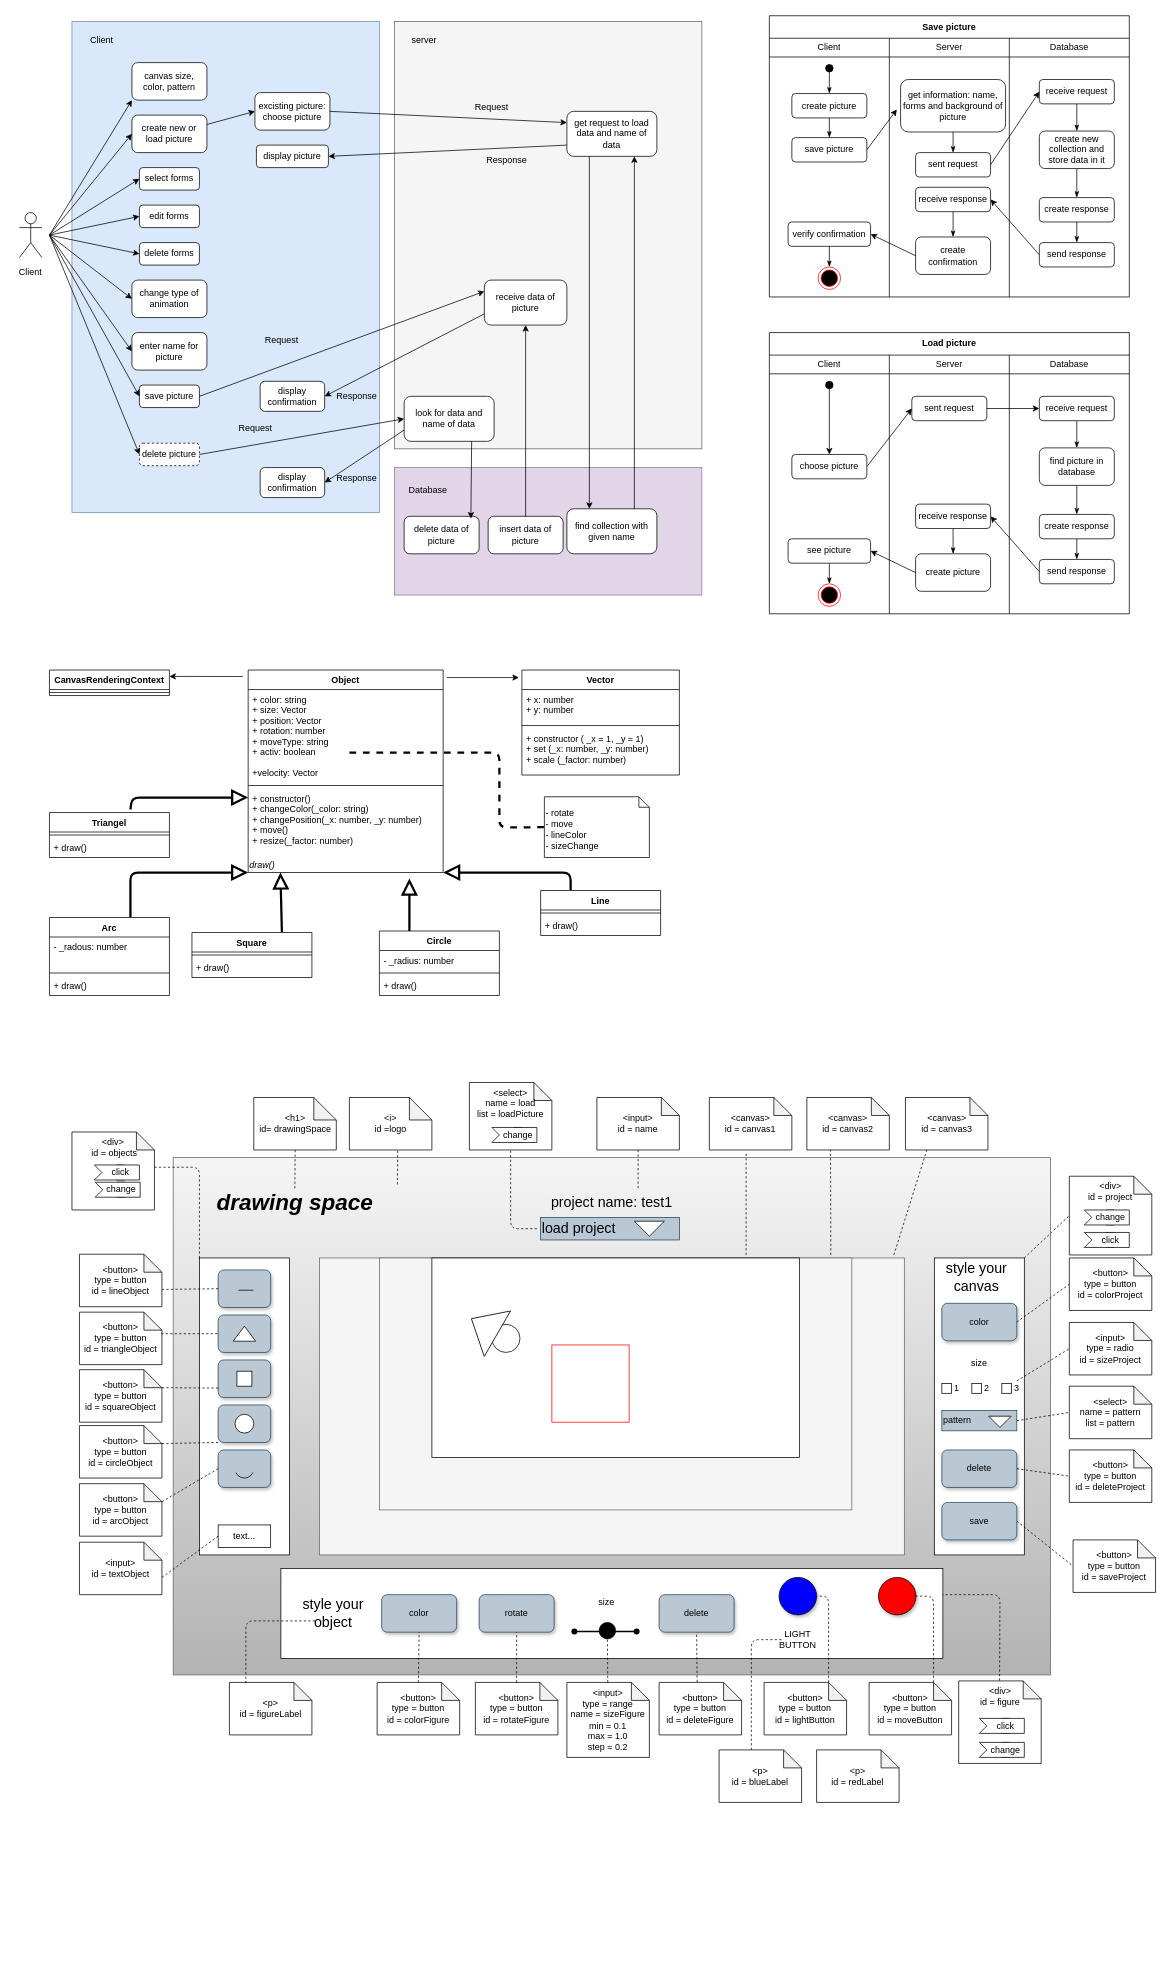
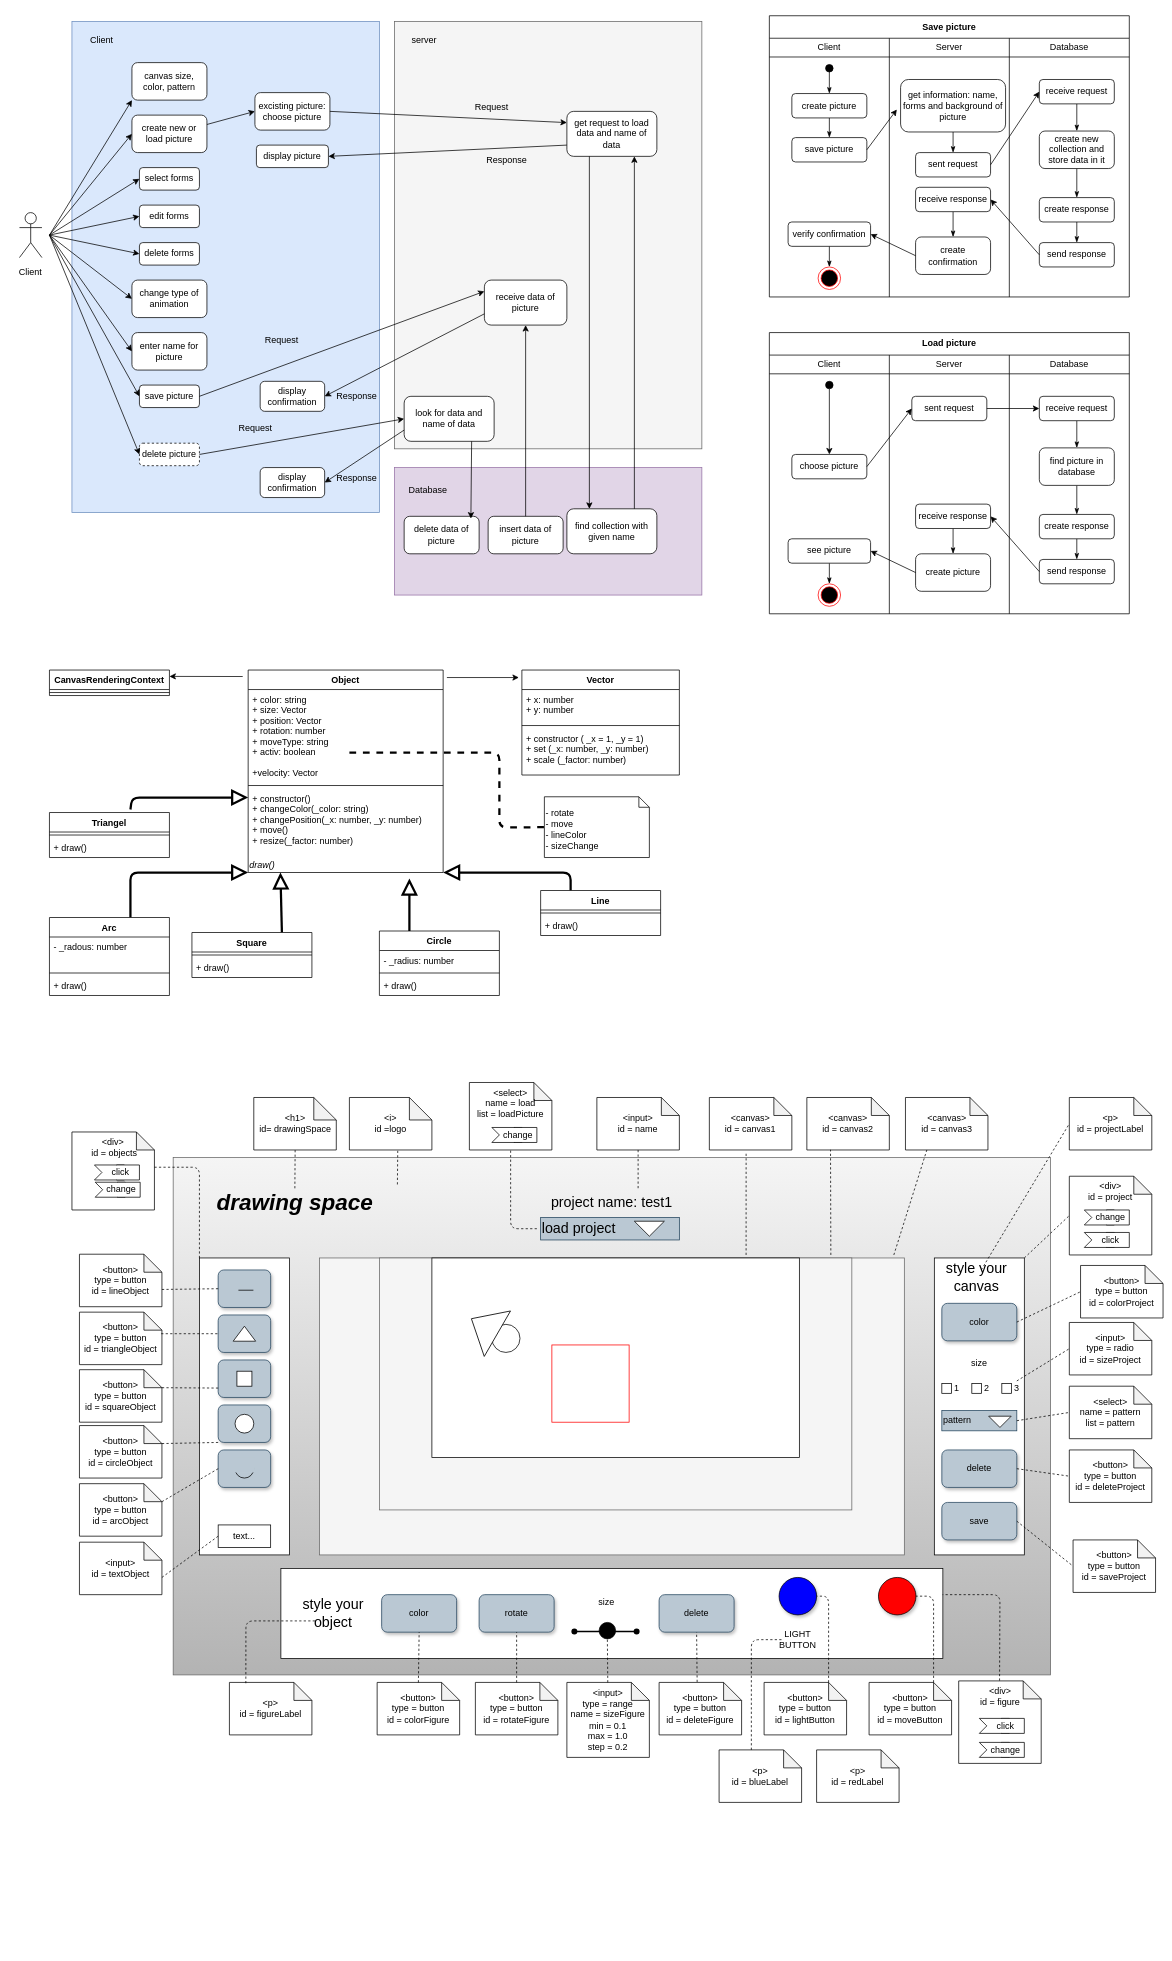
none -> (1110, 1124)
none -> (1025, 1197)
(1110, 1284) -> (1122, 1292)
